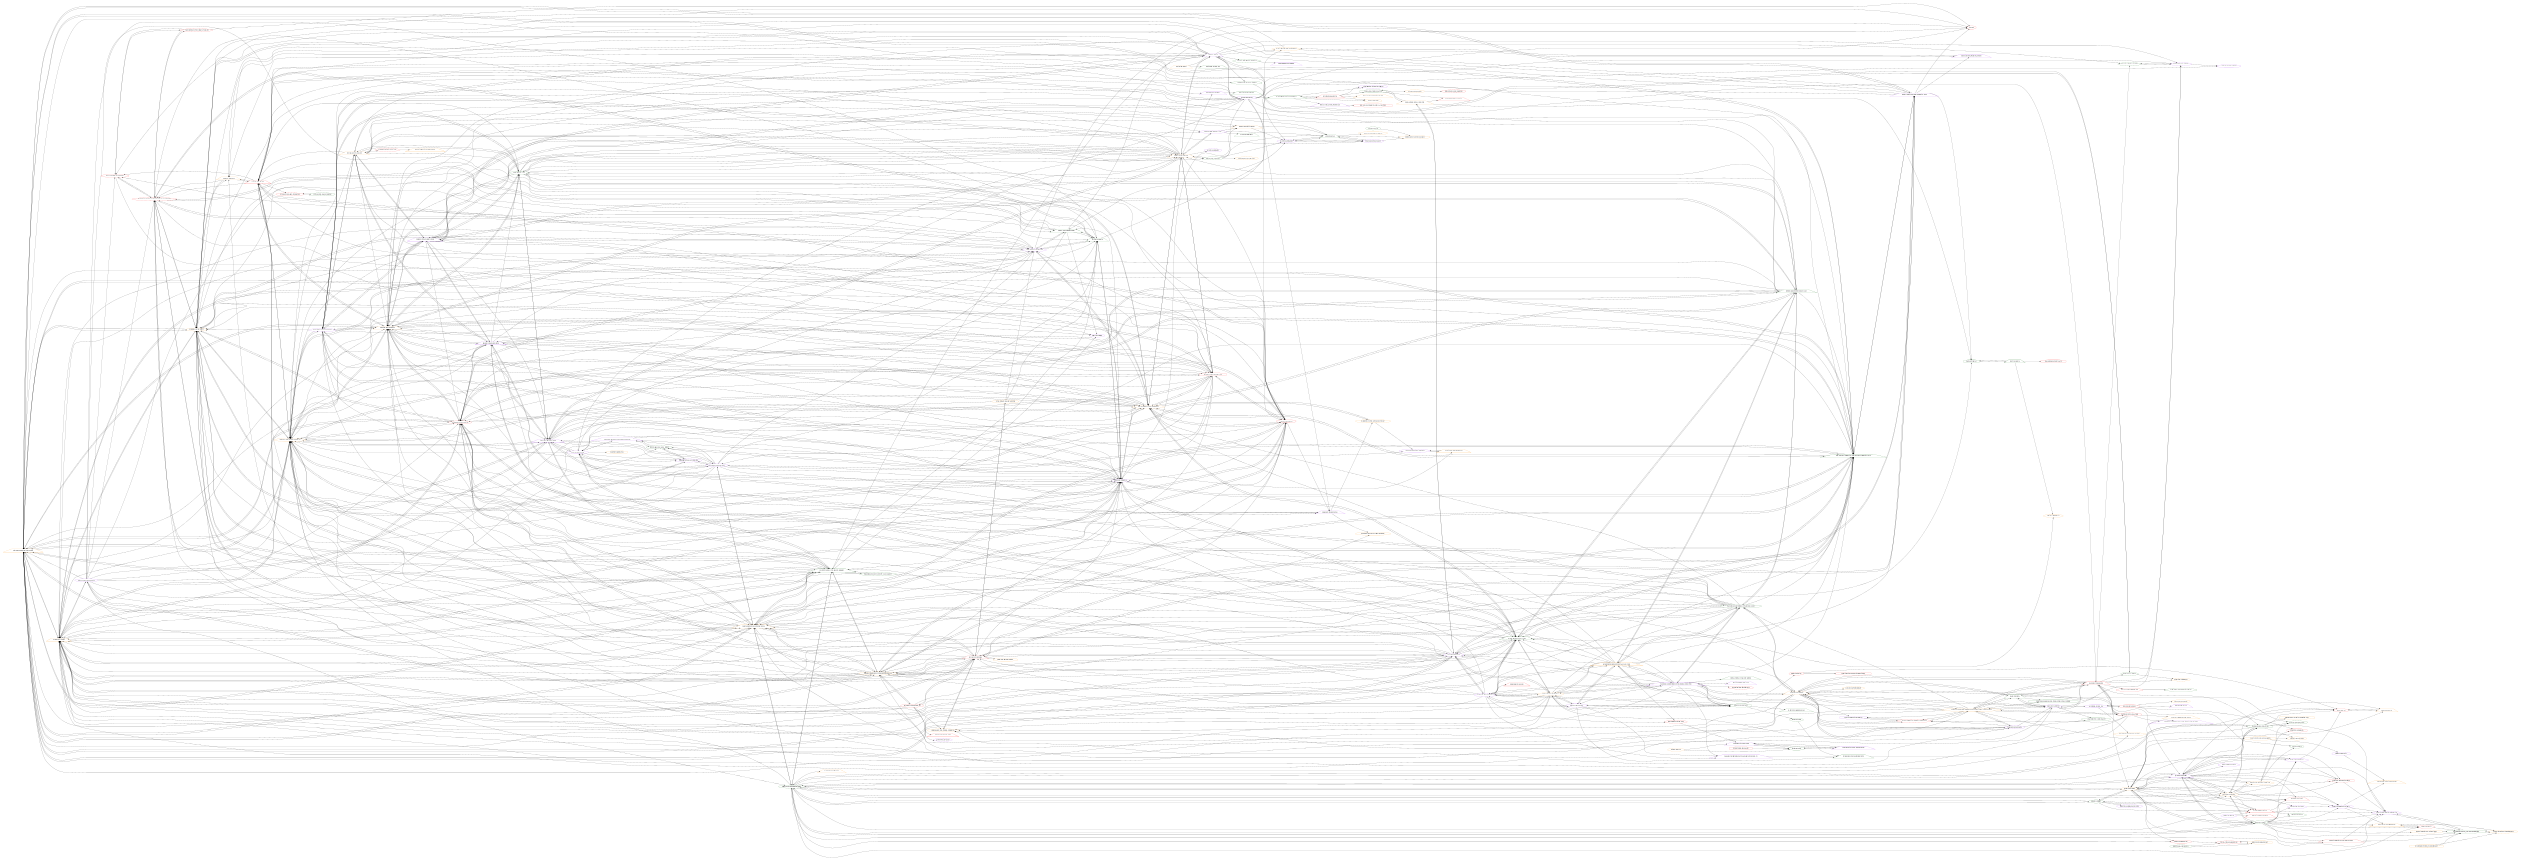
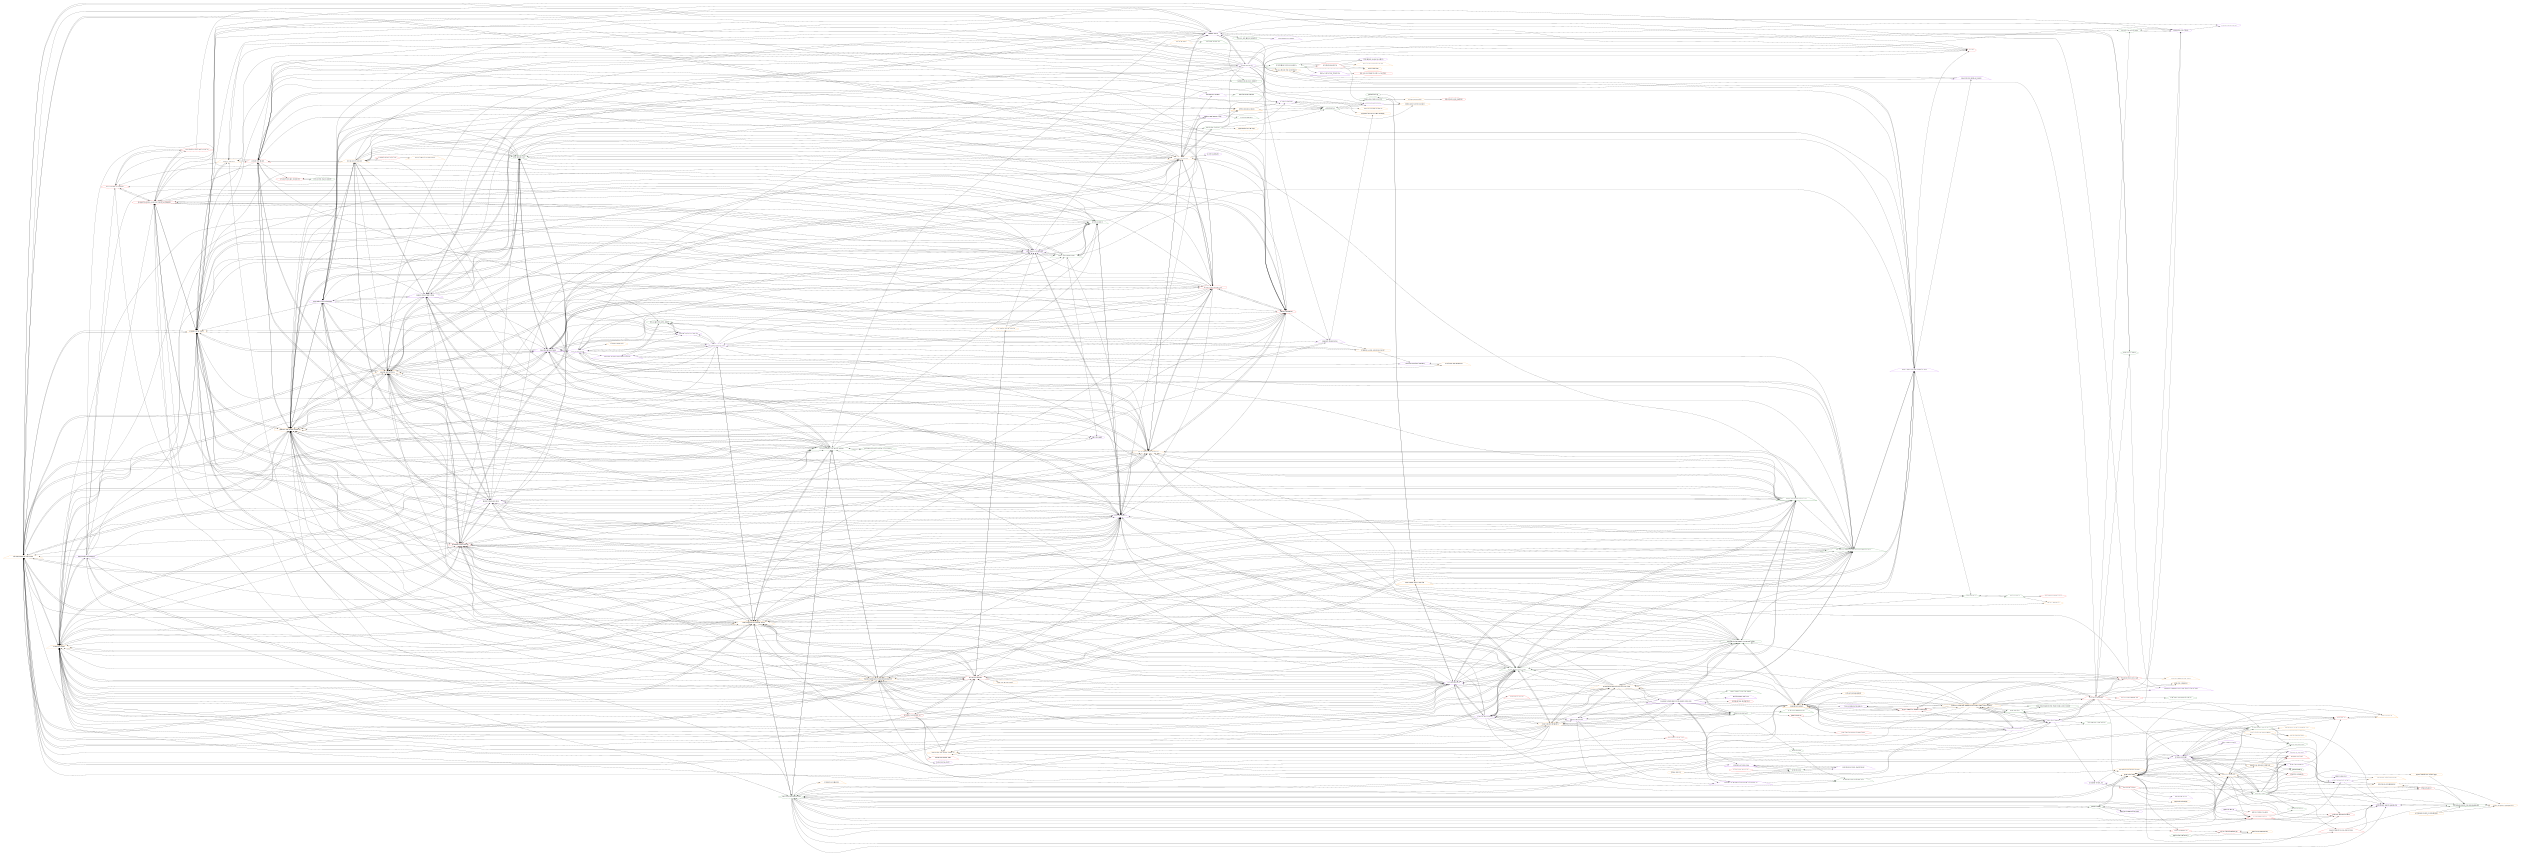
(1454, 99) -> none
